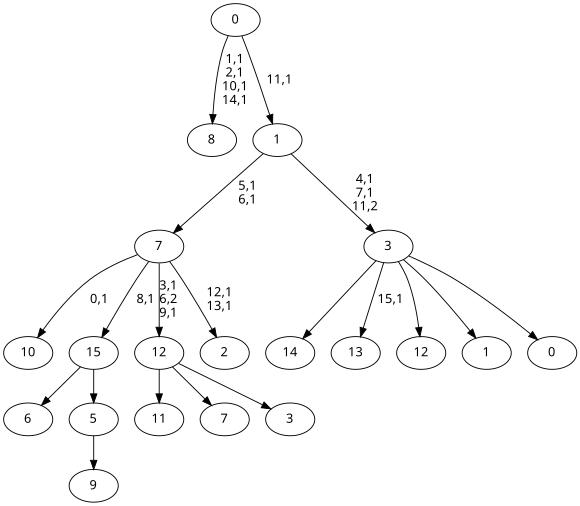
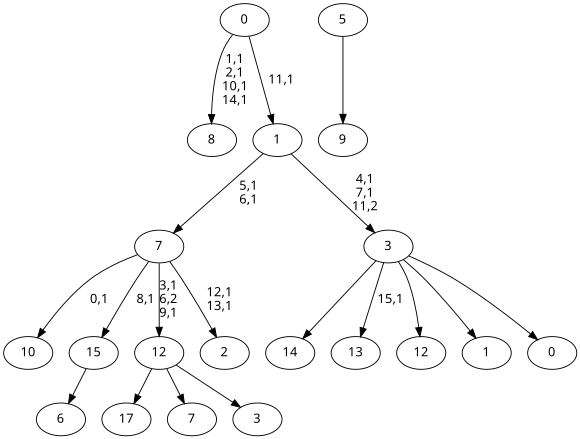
(94, 382) -> none
(159, 419) -> (126, 419)
